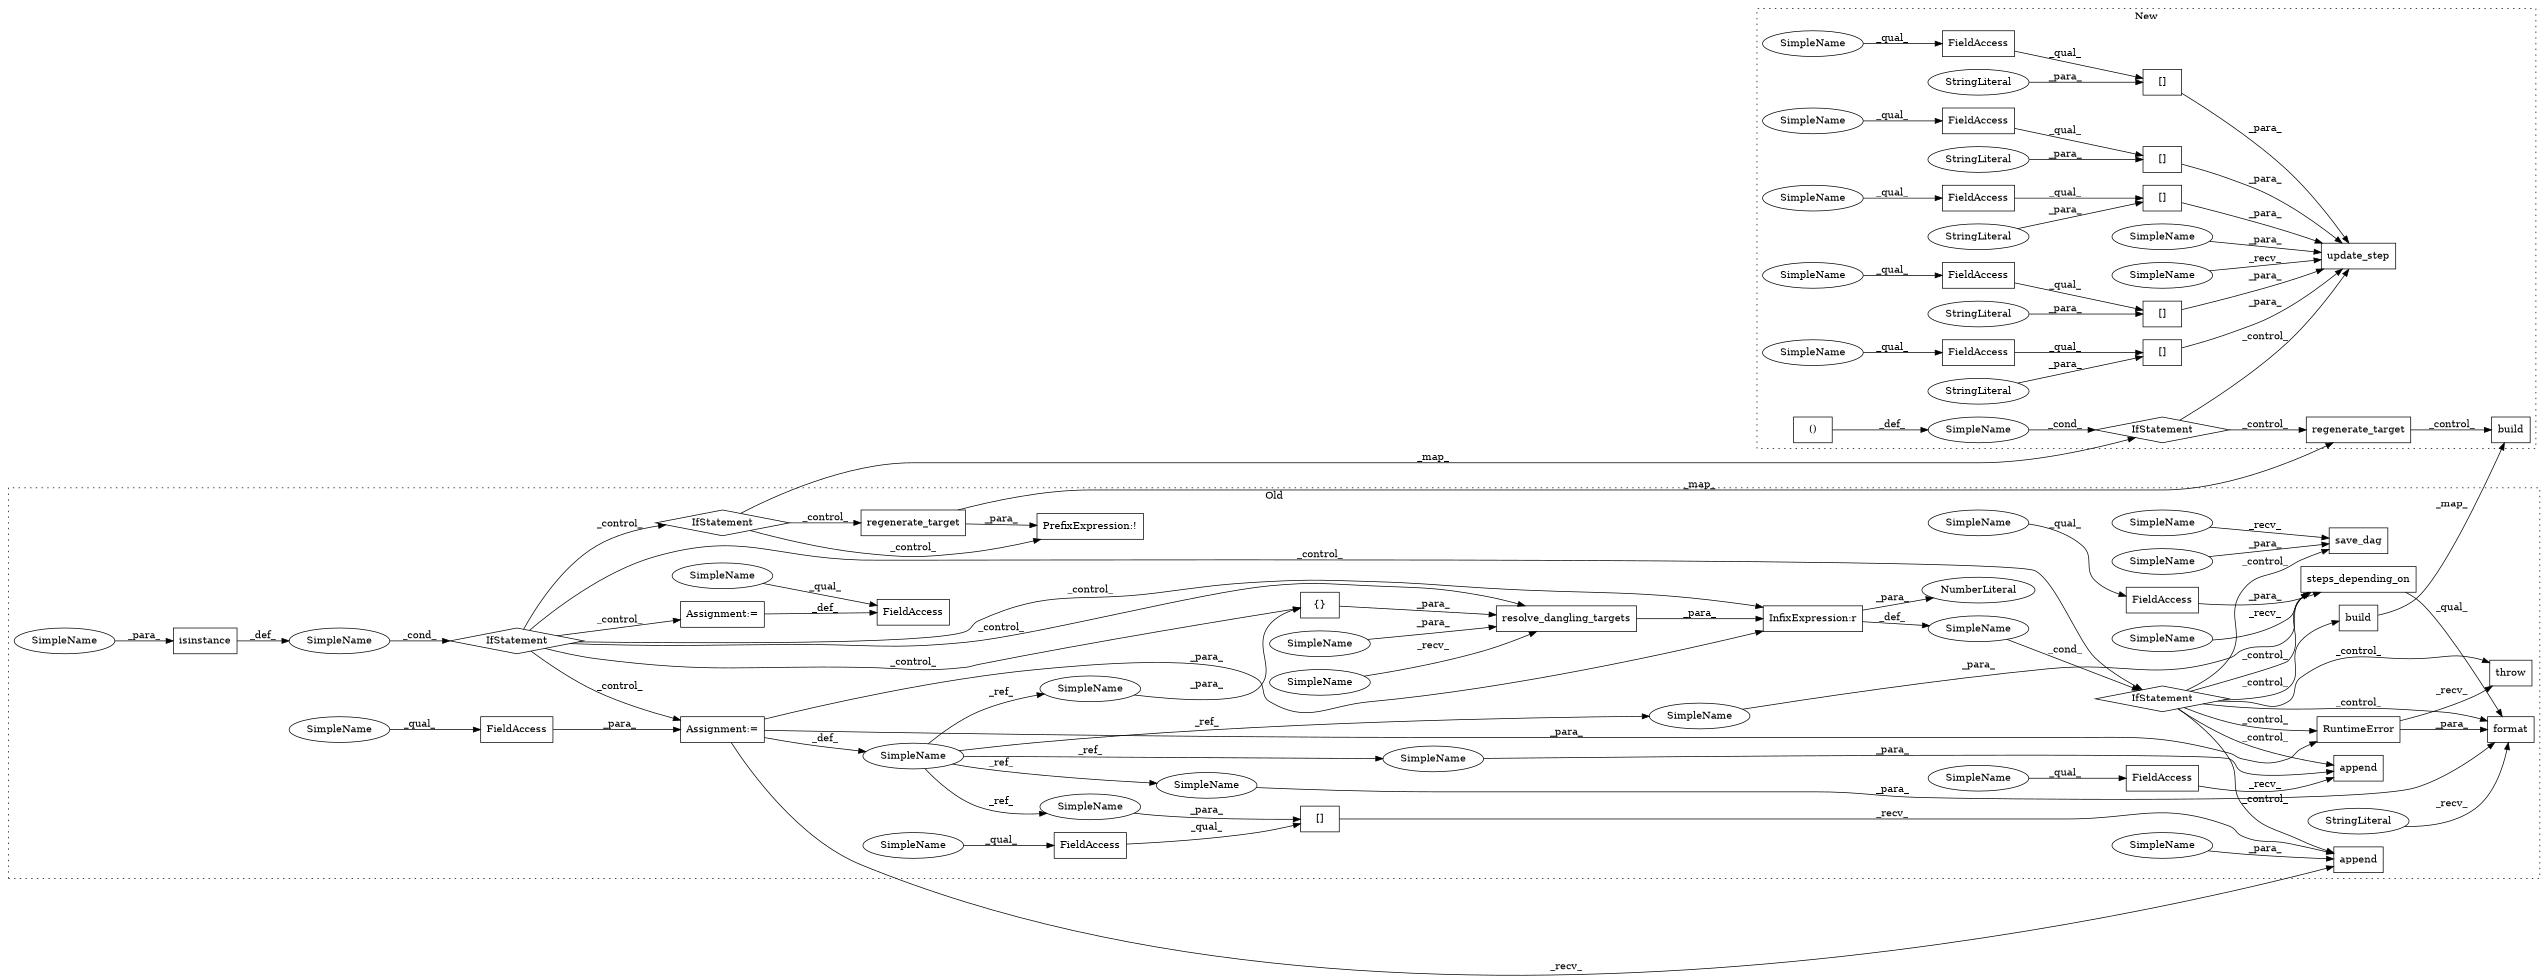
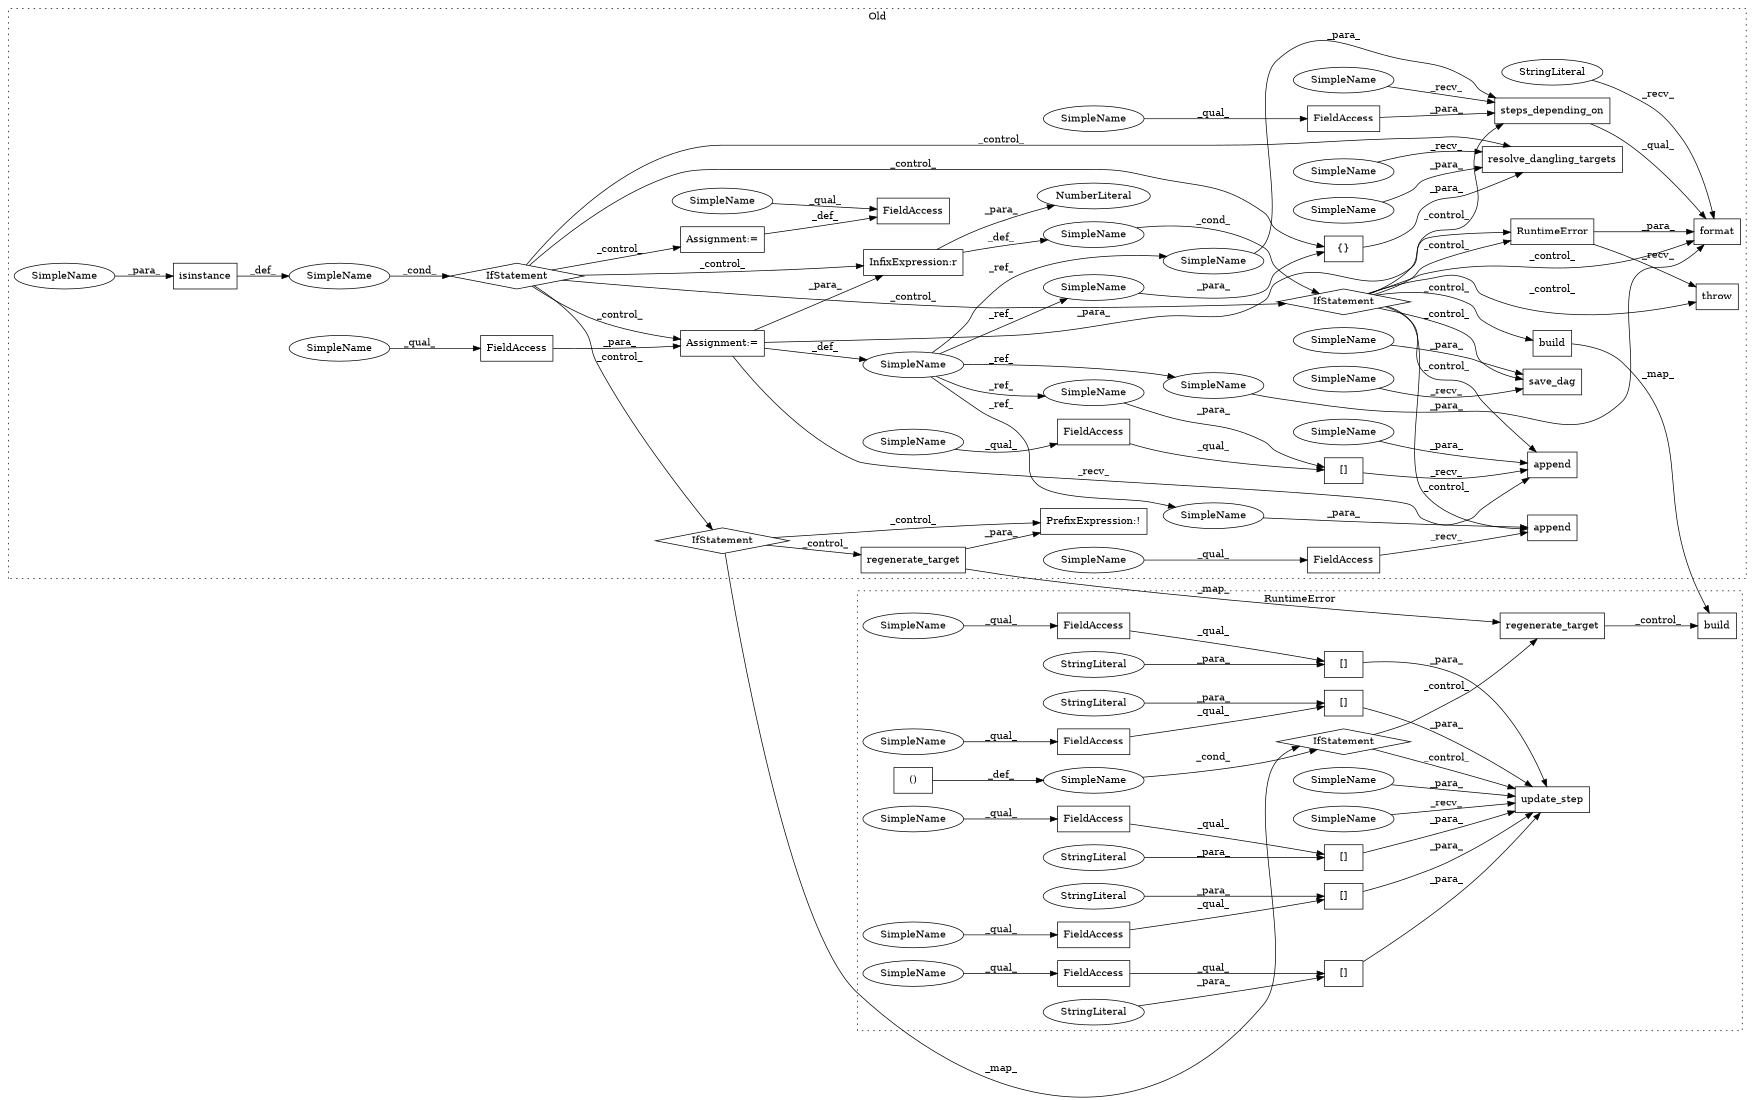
(2146, 17) -> (1300, 599)
(1696, 619) -> none
